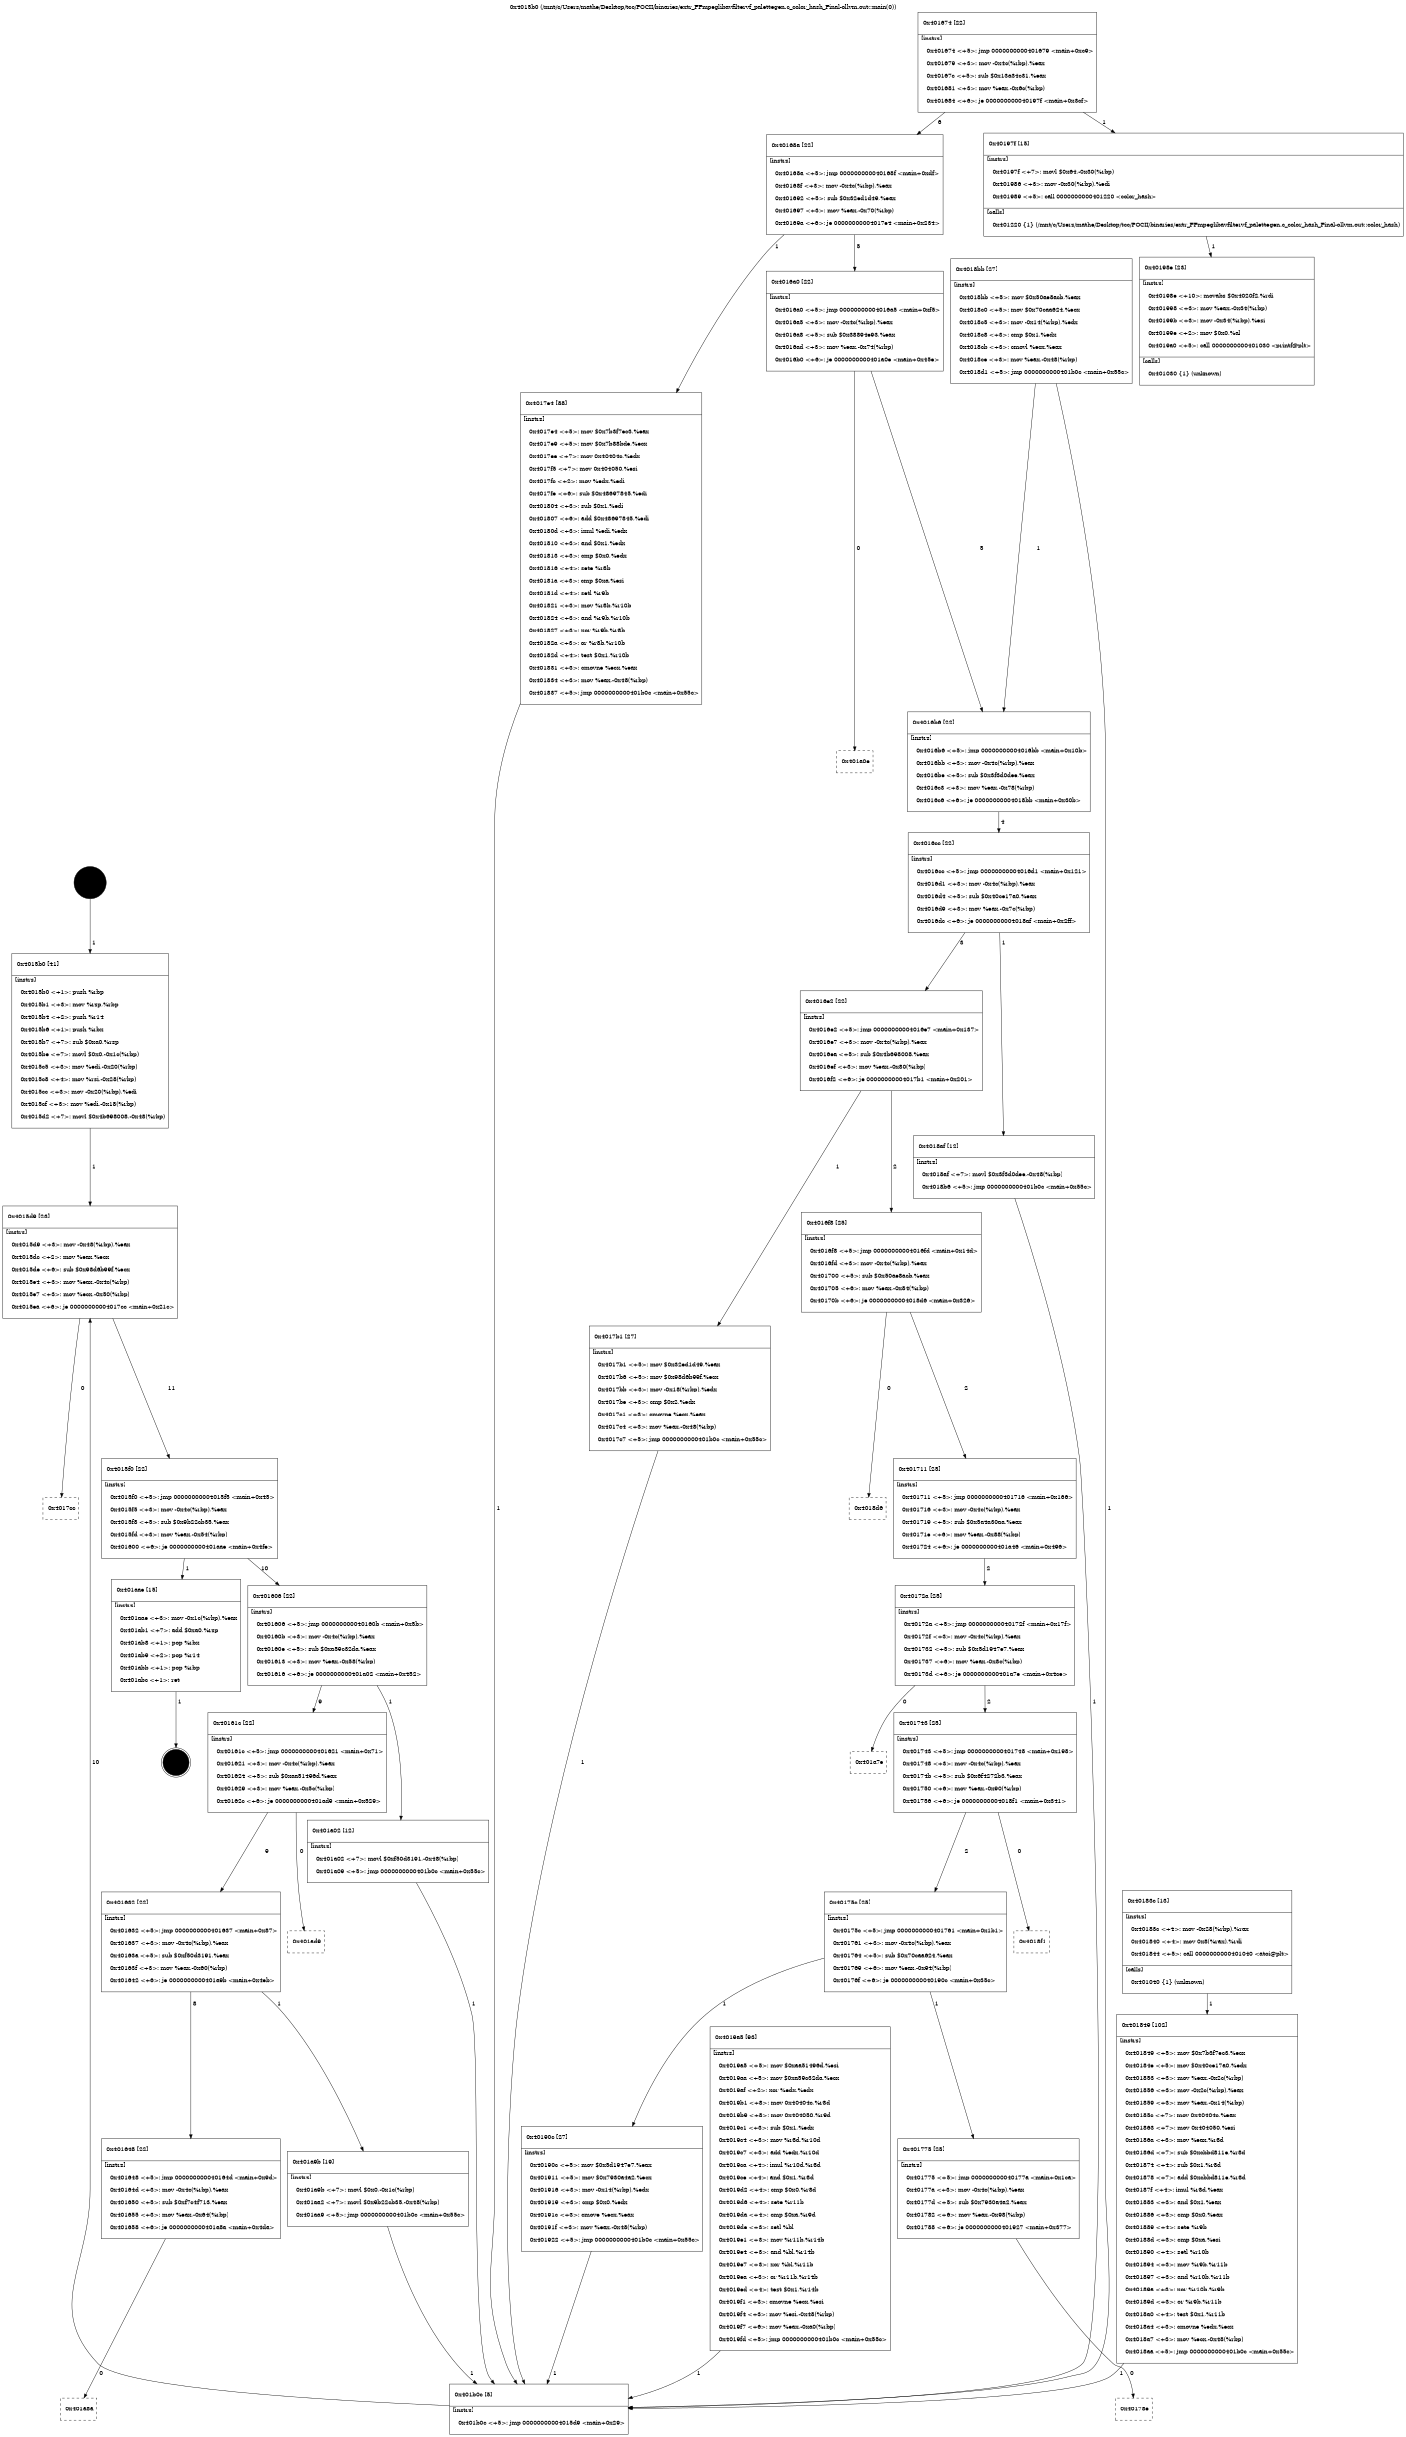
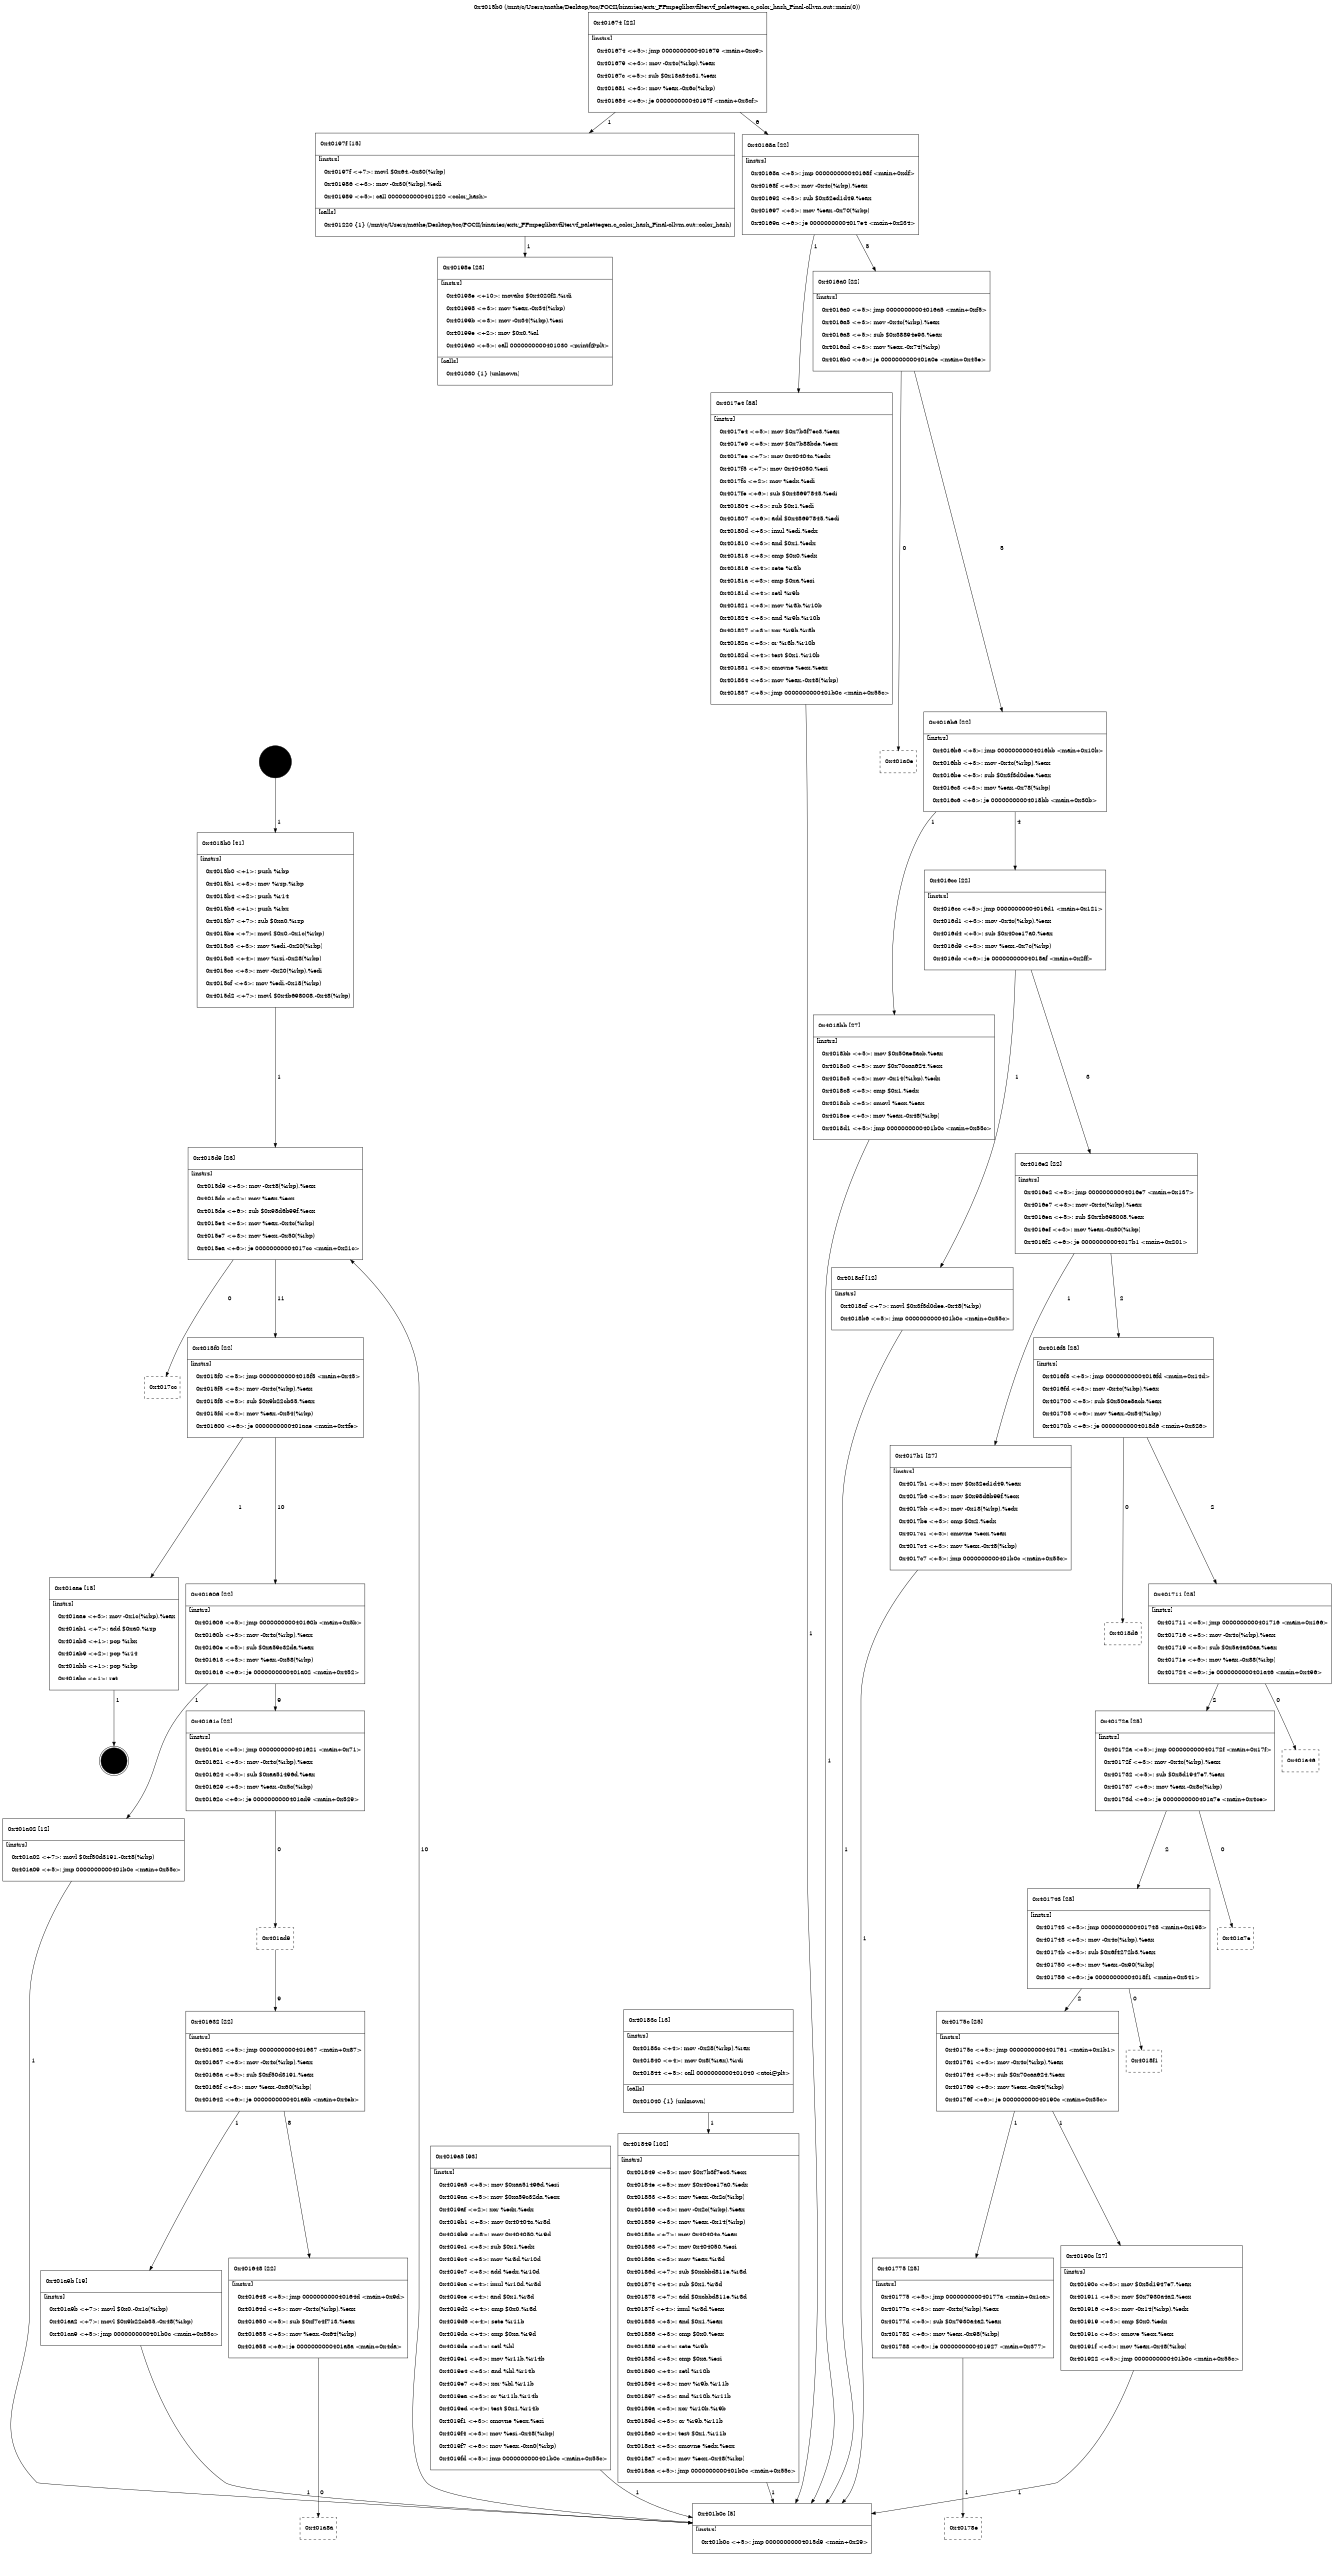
(1020, 546) -> (897, 907)
none -> (1300, 1761)
(245, 1850) -> (275, 1978)
(1131, 2374) -> (966, 2493)
